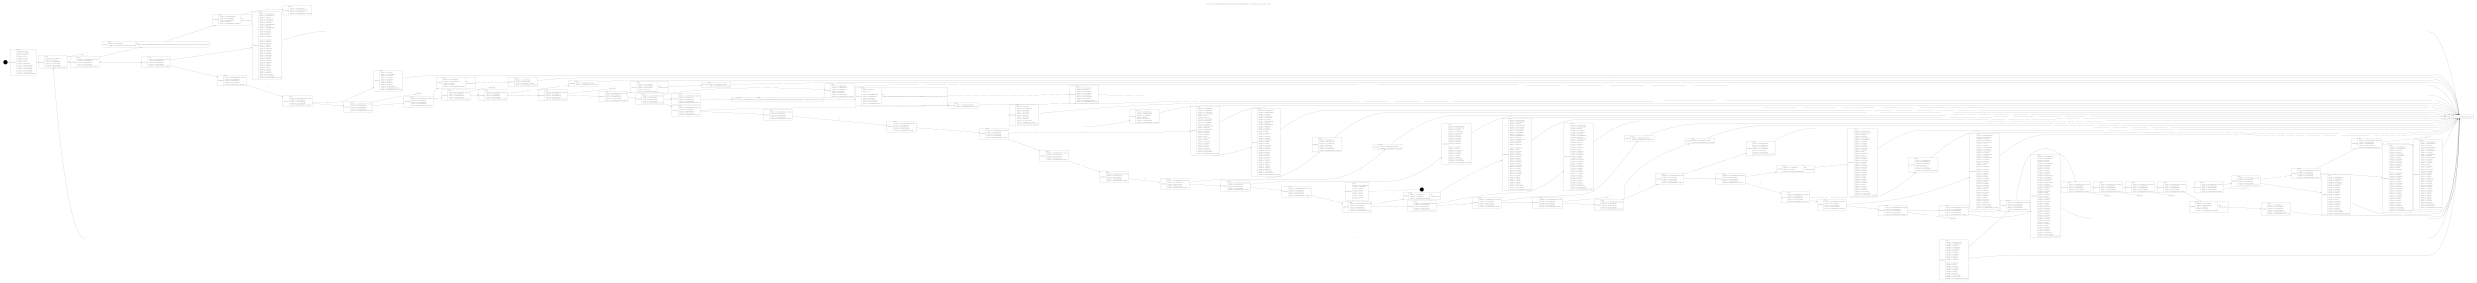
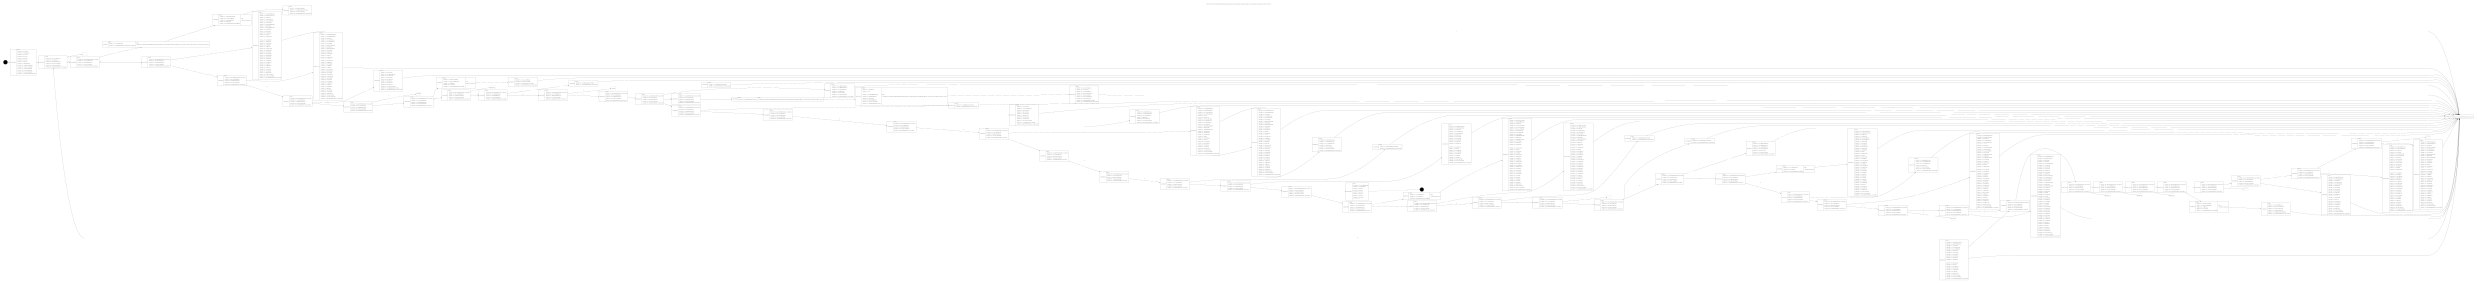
none -> (328, 66)
(650, 87) -> none
